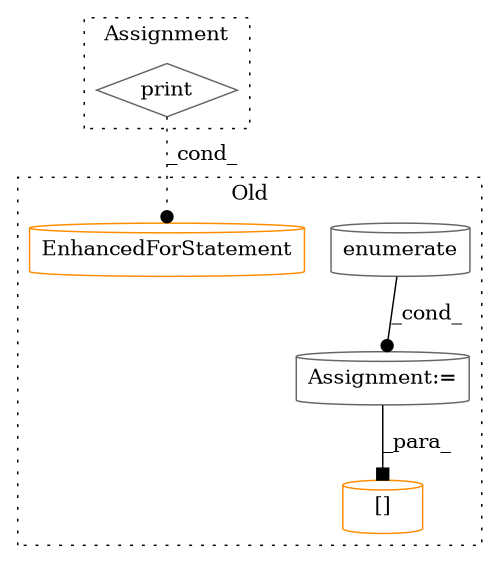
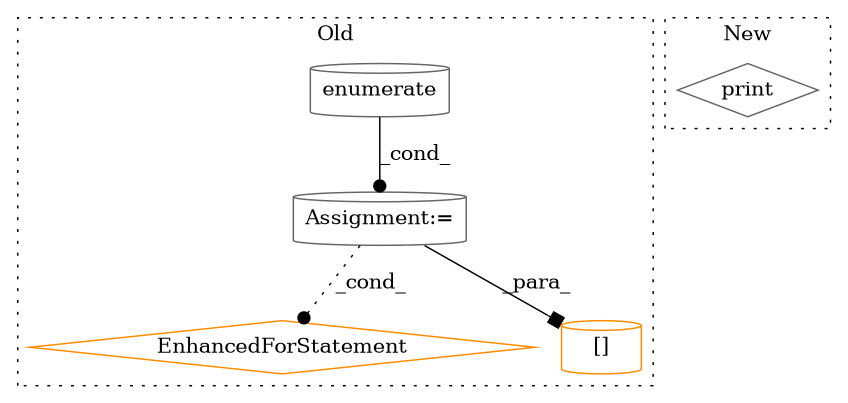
(167, 35) -> (748, 35)
(167, 164) -> (334, 279)
(167, 250) -> (282, 347)
